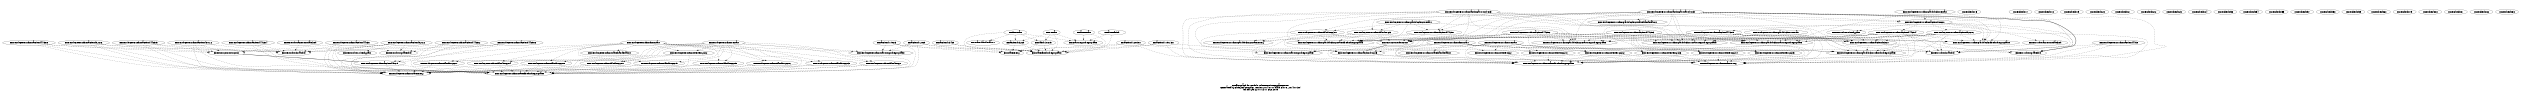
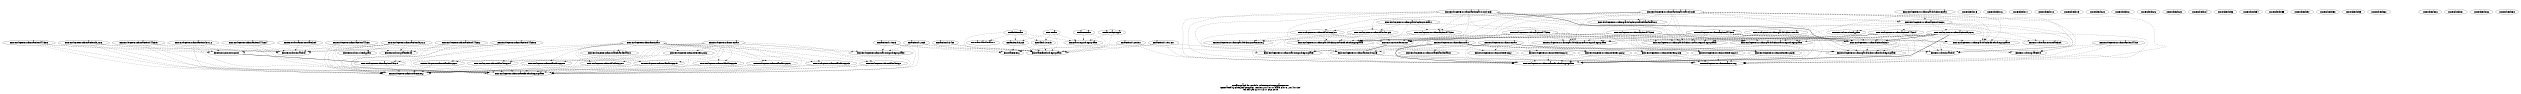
none -> (1995, 12)
(2405, 12) -> none
(2016, 20) -> (2016, 20)
(1708, 26) -> (1708, 26)
(1015, 32) -> (1015, 32)
(1112, 32) -> (1112, 32)
(1967, 37) -> (1999, 38)
(1910, 38) -> (1910, 38)
(398, 53) -> (398, 53)
(652, 58) -> (577, 52)
(1769, 59) -> (1769, 59)
(1434, 60) -> (1434, 60)
